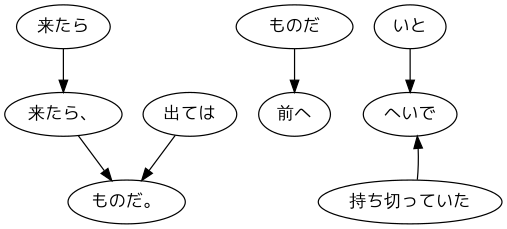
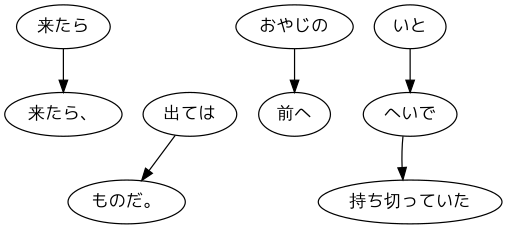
(295, 27) -> (295, 27)
(91, 153) -> none
(418, 164) -> (402, 152)
